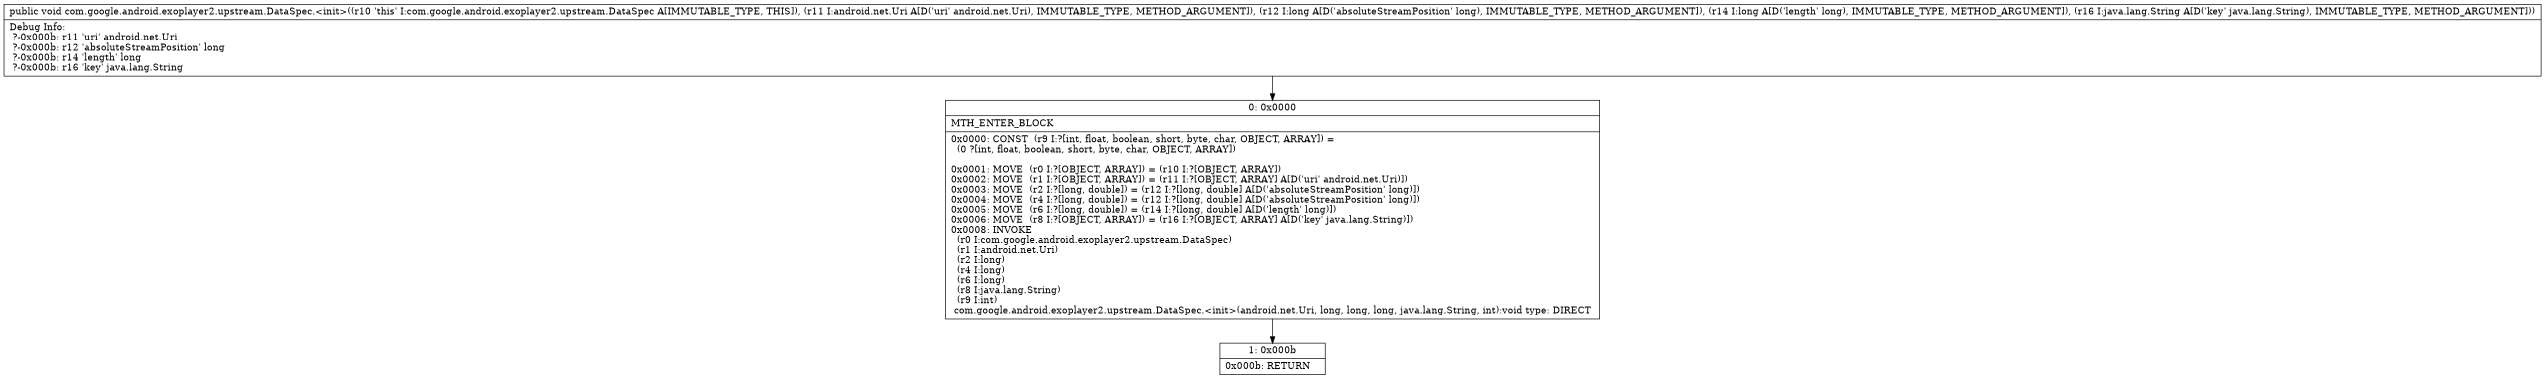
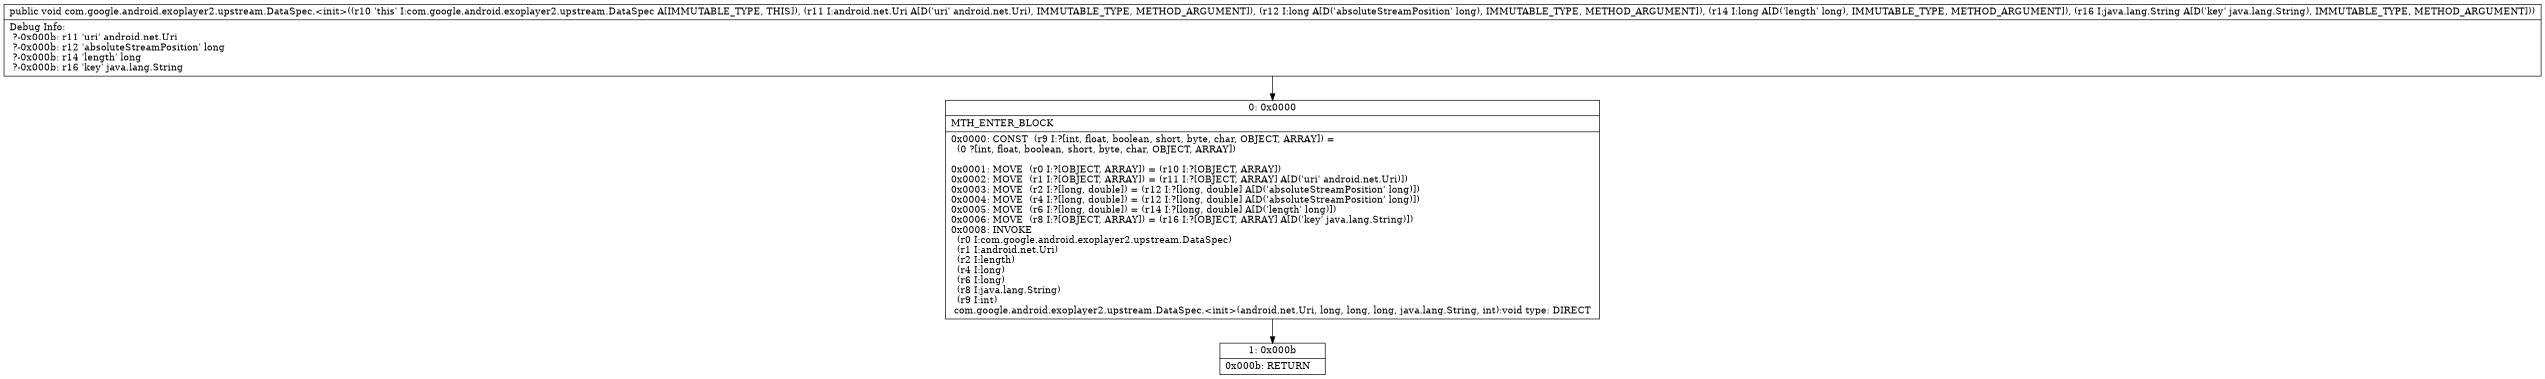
(978, 260) -> (983, 260)
